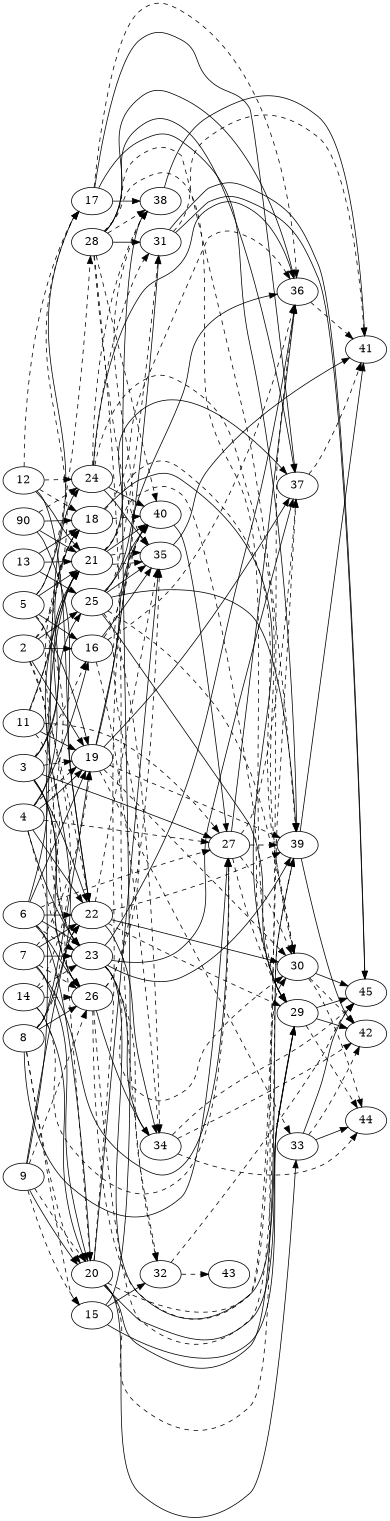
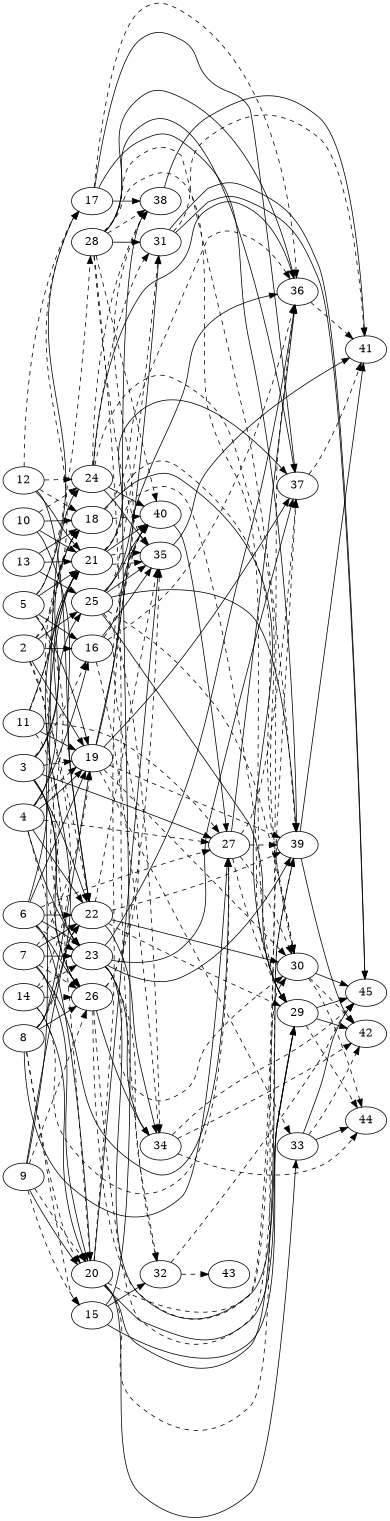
(24, 522) -> (24, 522)
